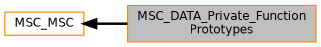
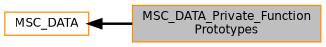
(44, 24) -> (47, 24)
